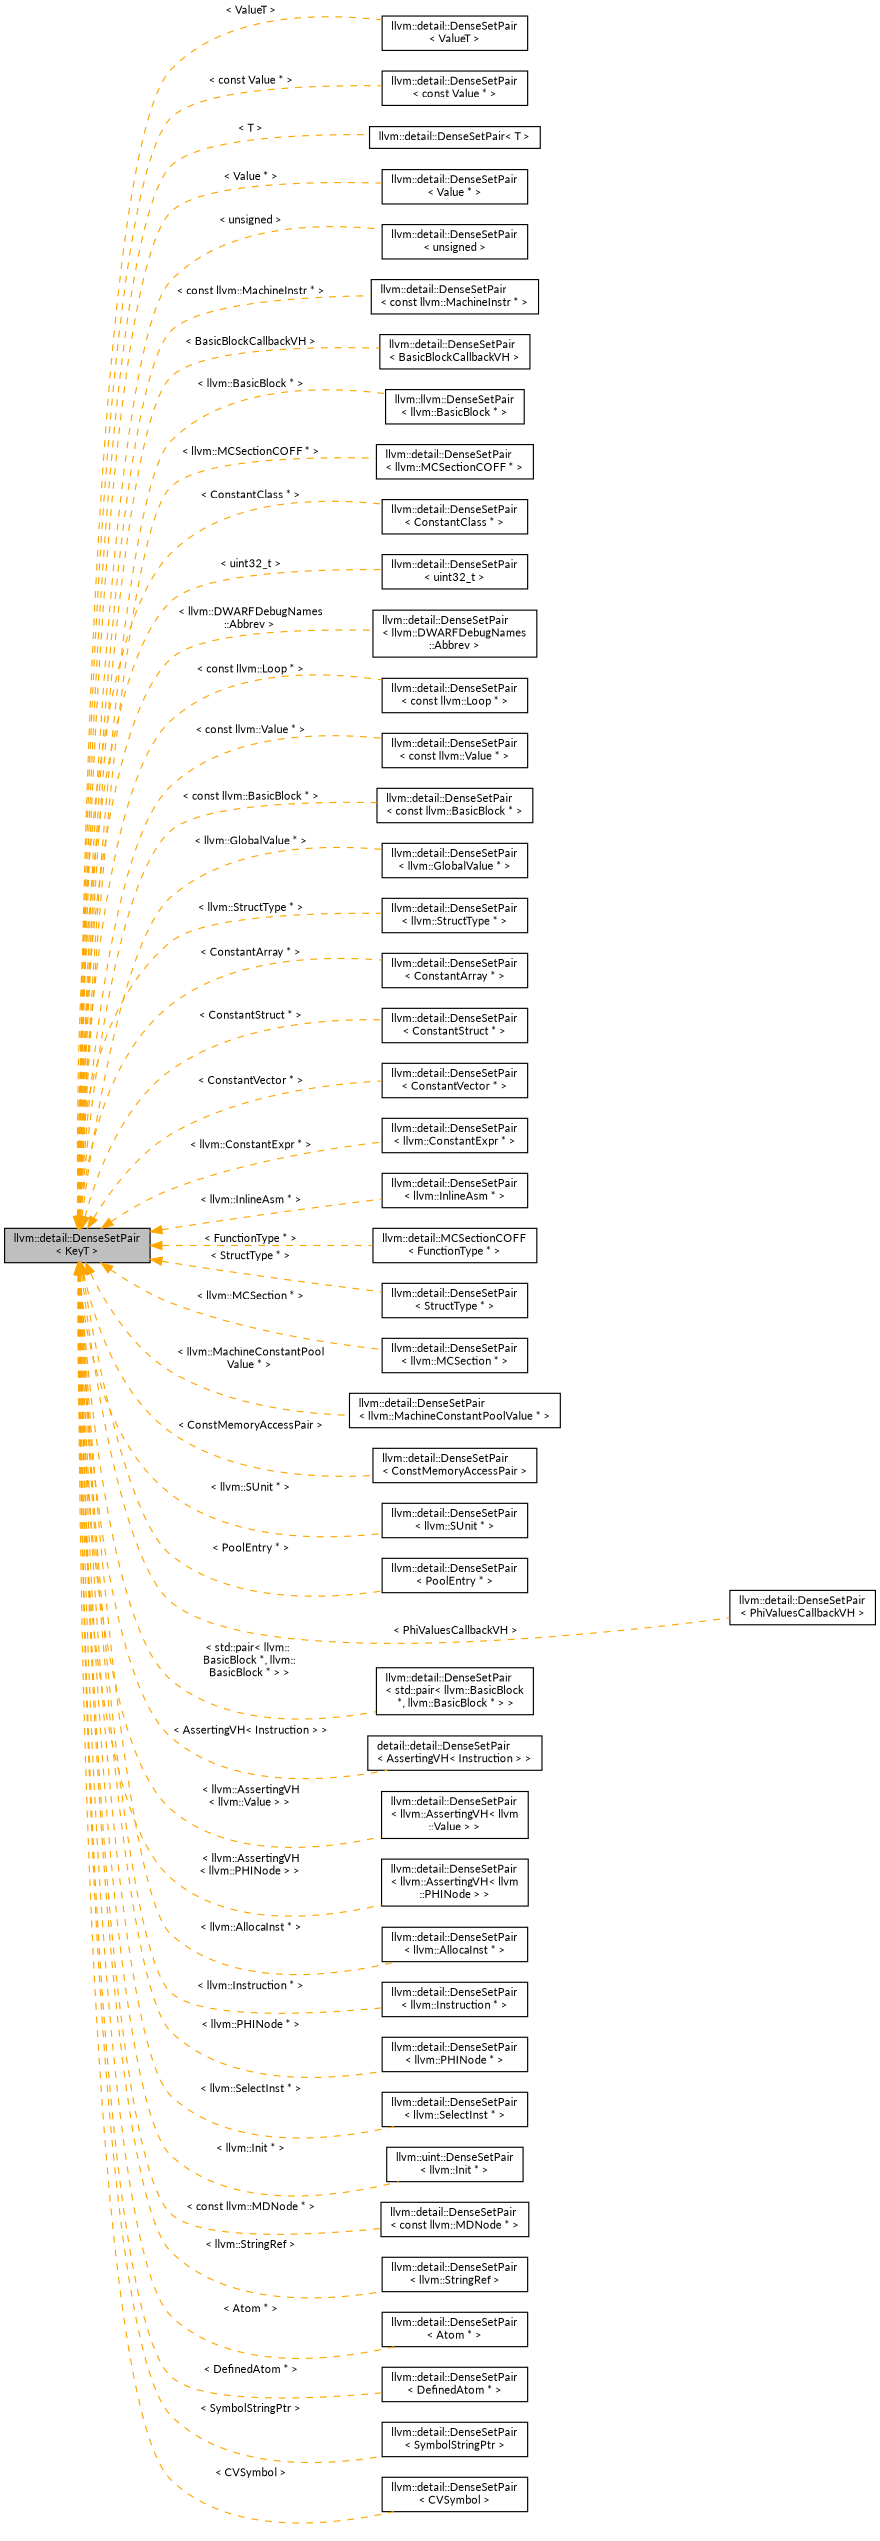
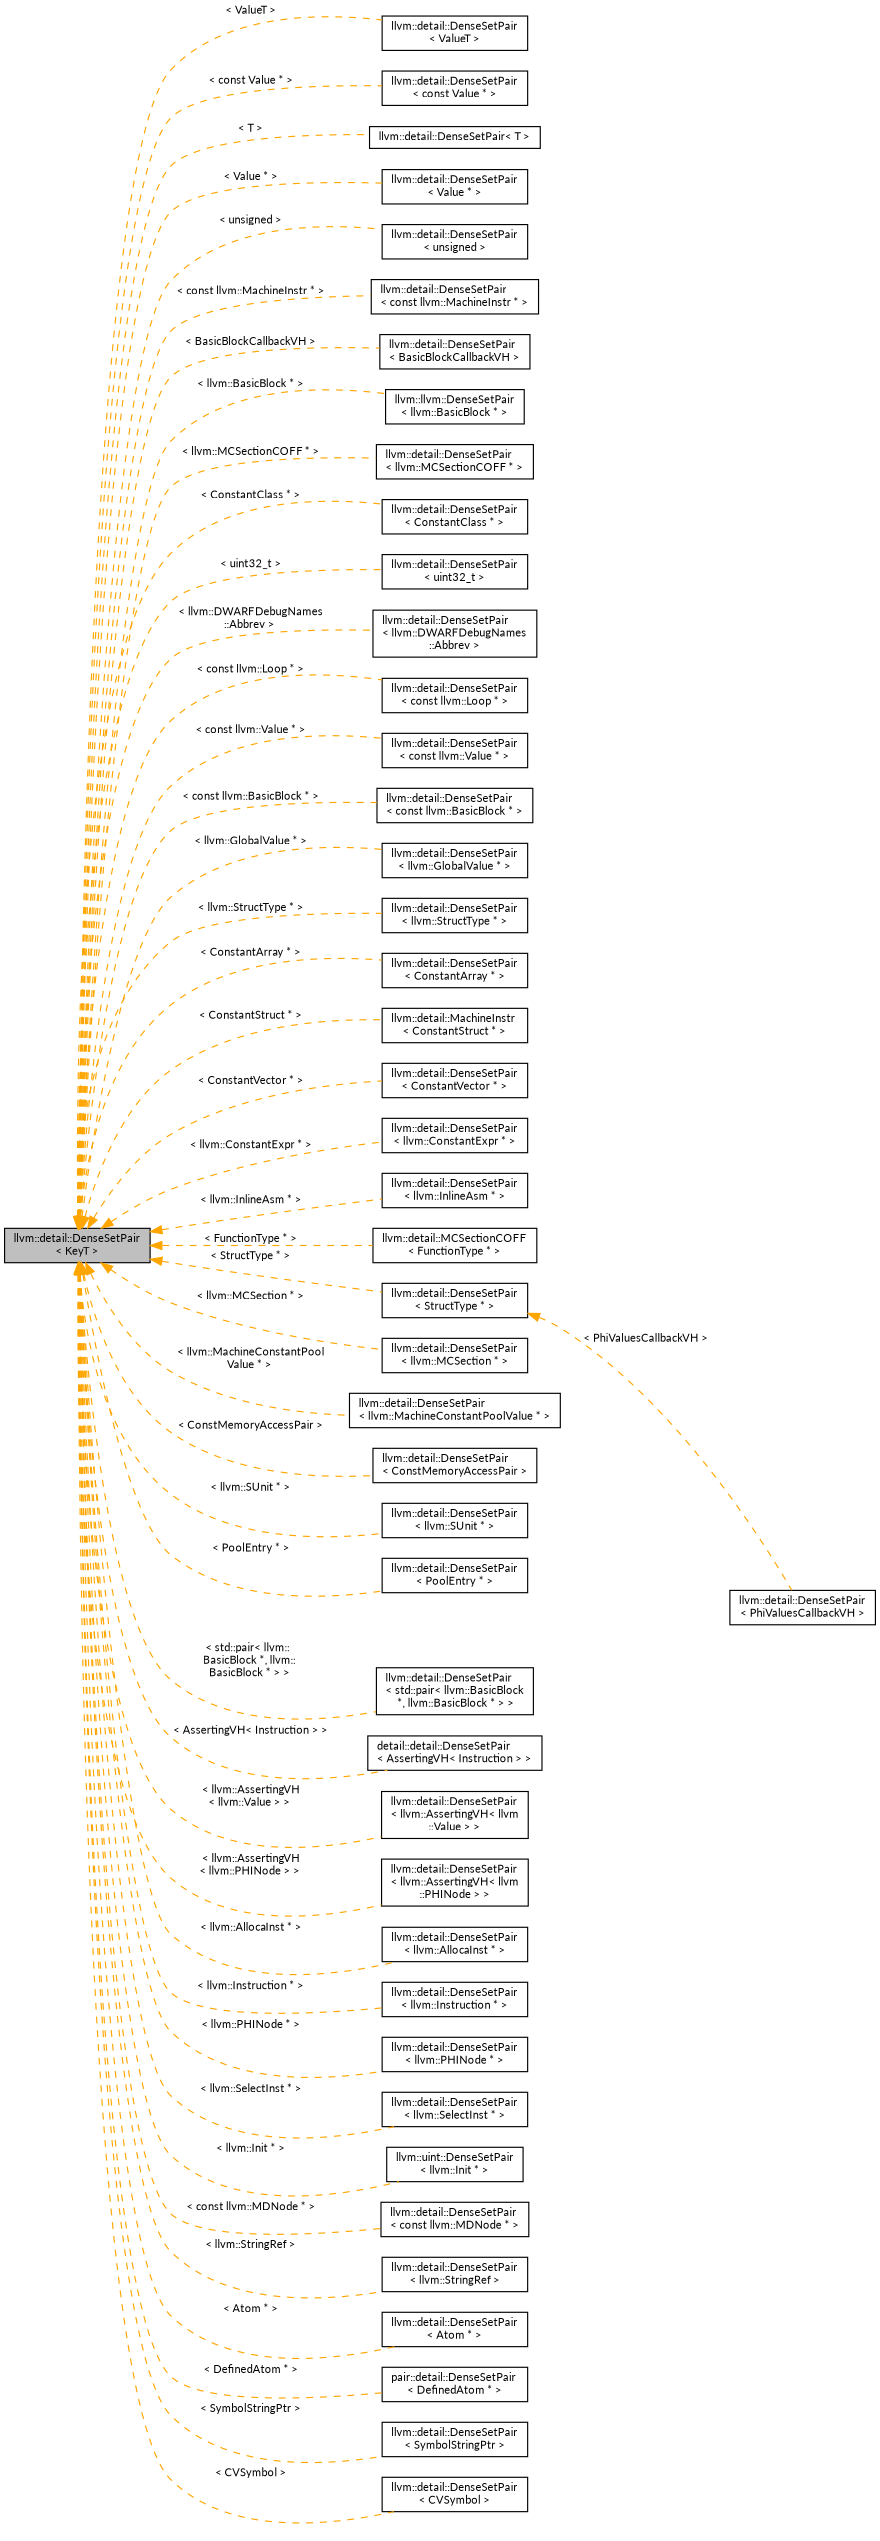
(455, 1026) -> (455, 1026)
(276, 1637) -> (683, 1437)
(455, 2384) -> (455, 2384)
